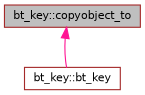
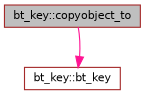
(65, 53) -> (80, 42)
